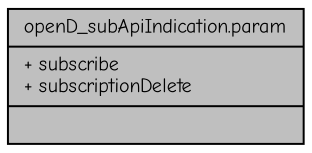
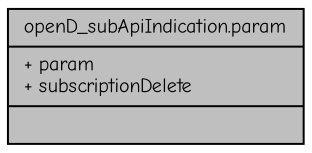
(72, 65) -> (60, 65)
